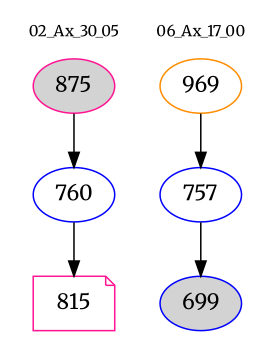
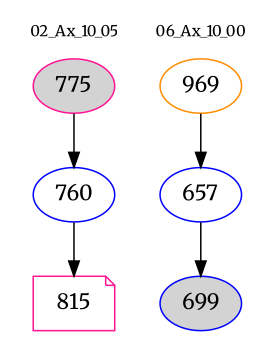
(75, 32) -> (75, 32)
(202, 32) -> (202, 32)
(74, 86) -> (74, 86)
(201, 195) -> (201, 195)
